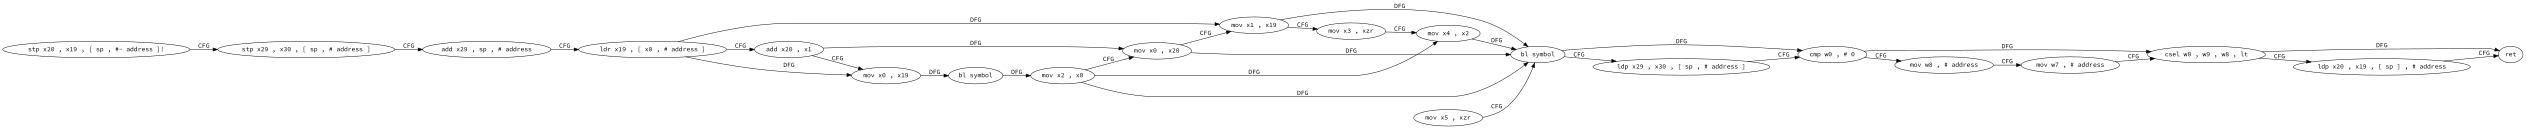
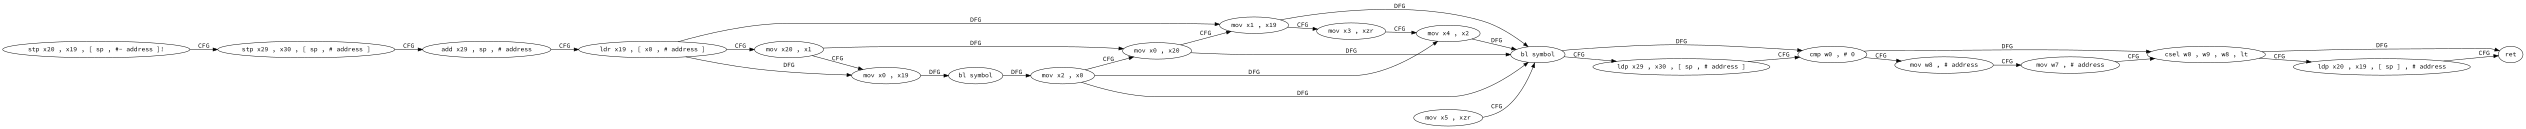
(789, 50) -> (789, 50)
